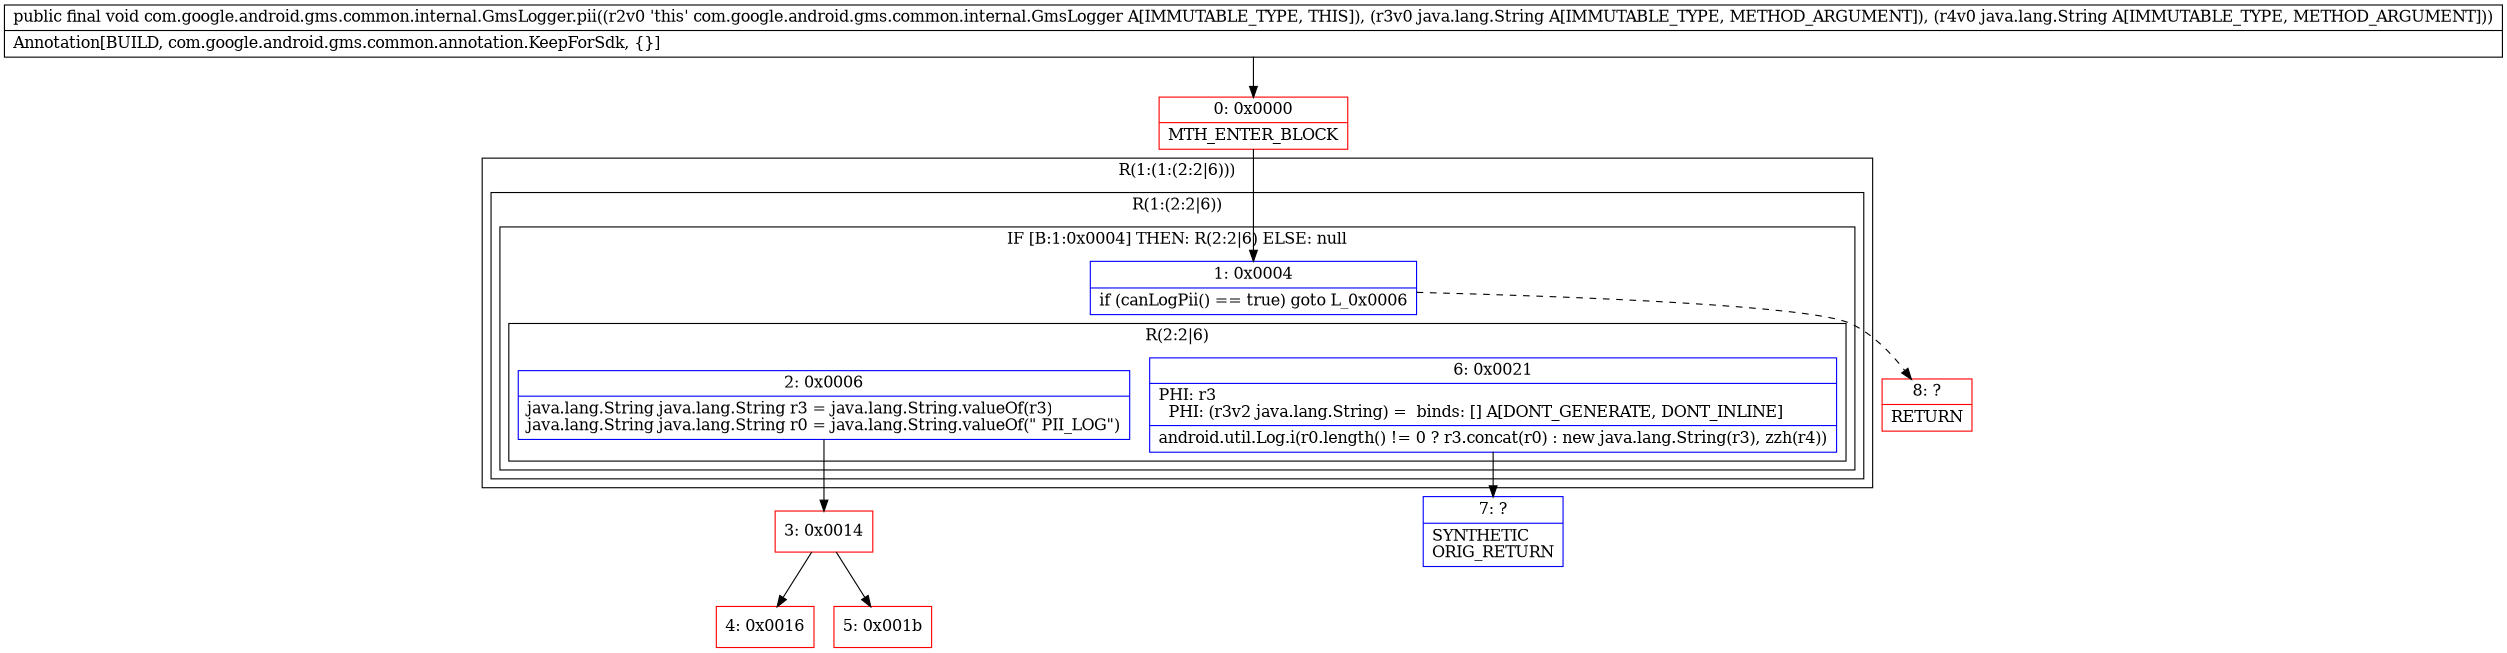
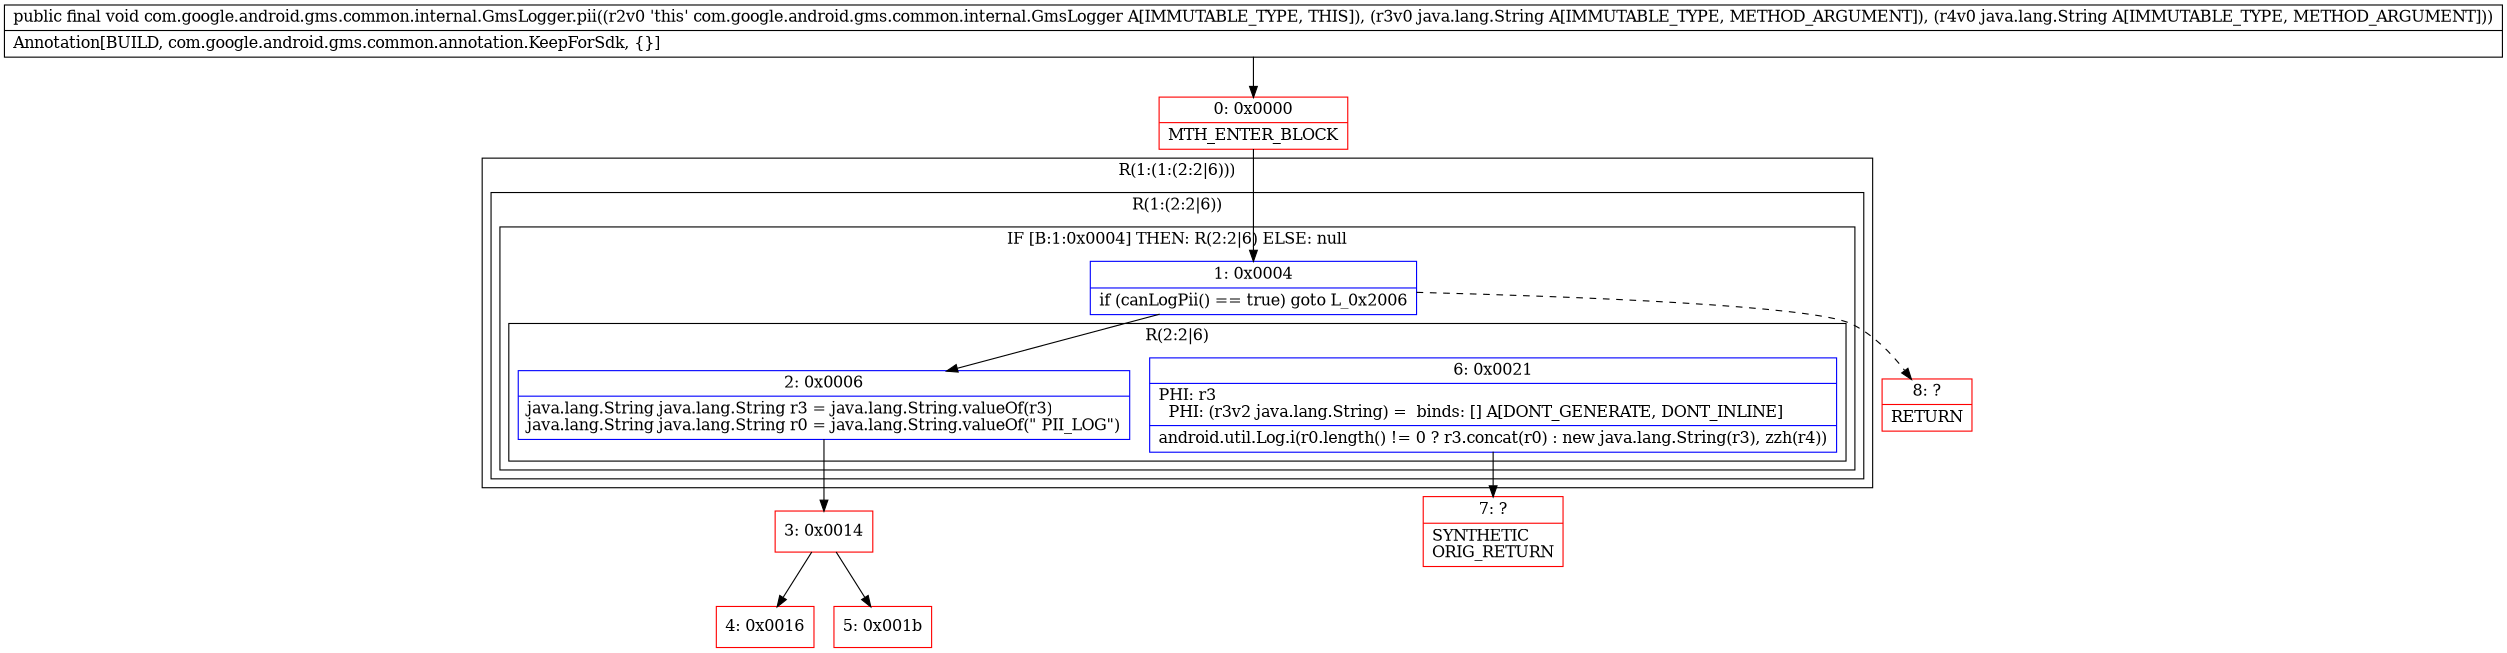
(1253, 301) -> (1253, 301)
none -> (1058, 341)
(1493, 532) -> (1493, 532)
